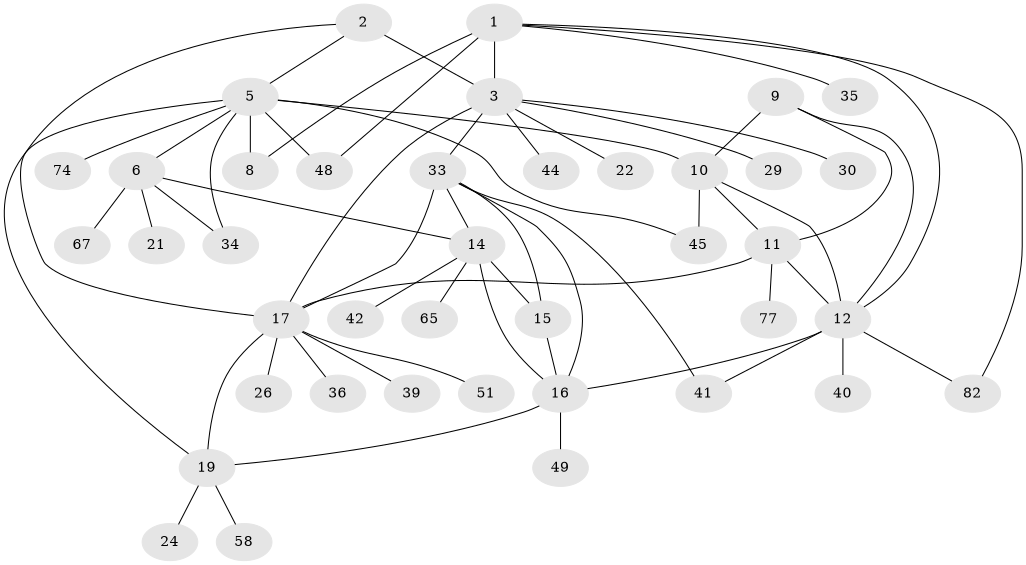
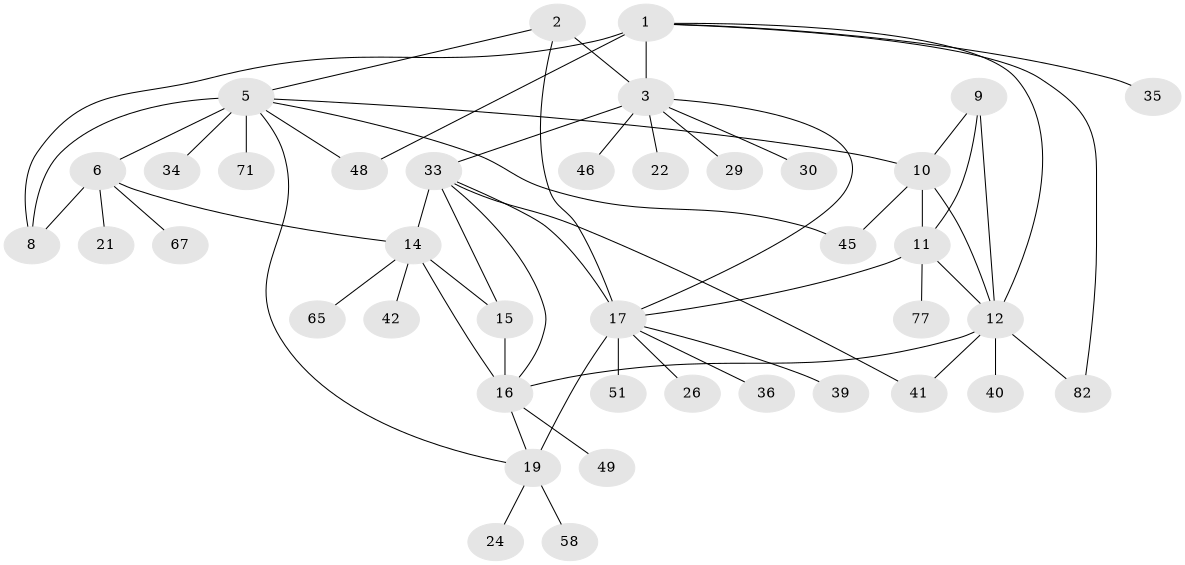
(63, 171) -> (246, 171)
(551, 171) -> (586, 171)
(184, 208) -> (65, 208)
